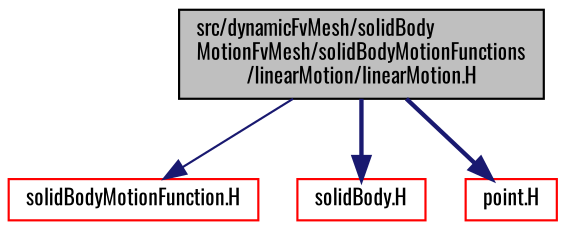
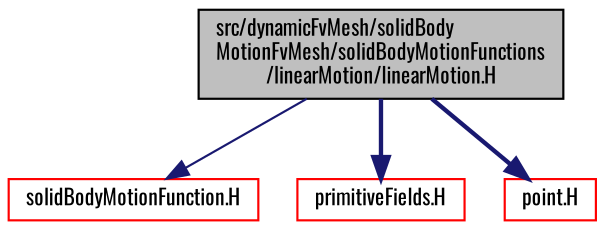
(361, 200) -> (381, 200)
